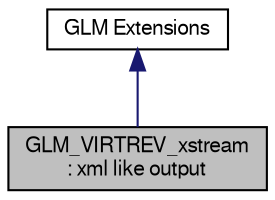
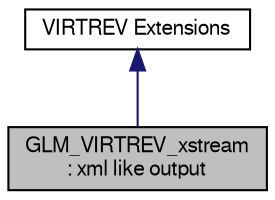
(138, 29) -> (138, 29)
